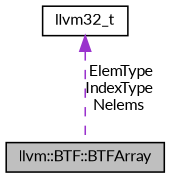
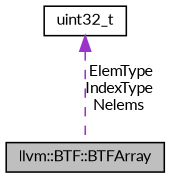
(85, 21) -> (85, 21)
